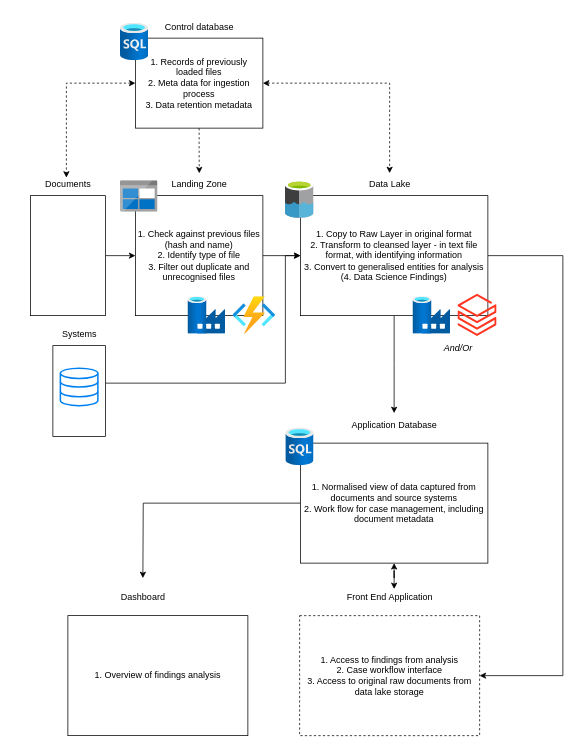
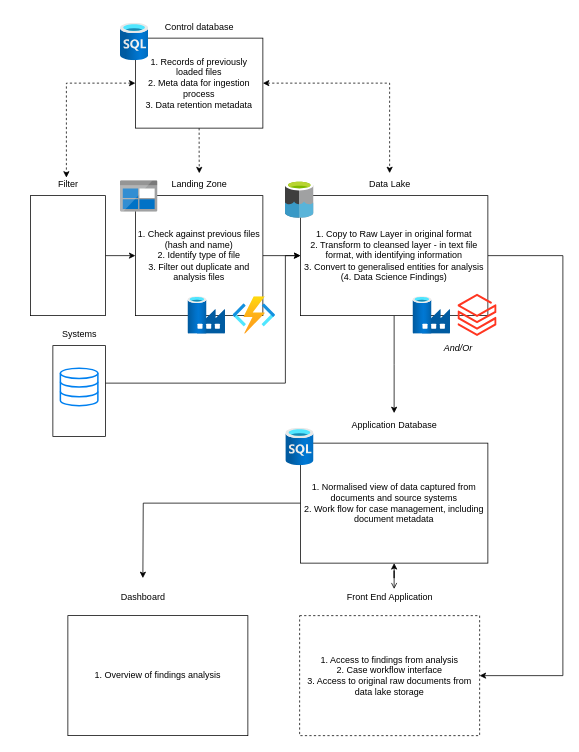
(68, 184) -> (68, 184)
(199, 255) -> (199, 255)
(394, 582) -> (394, 584)
